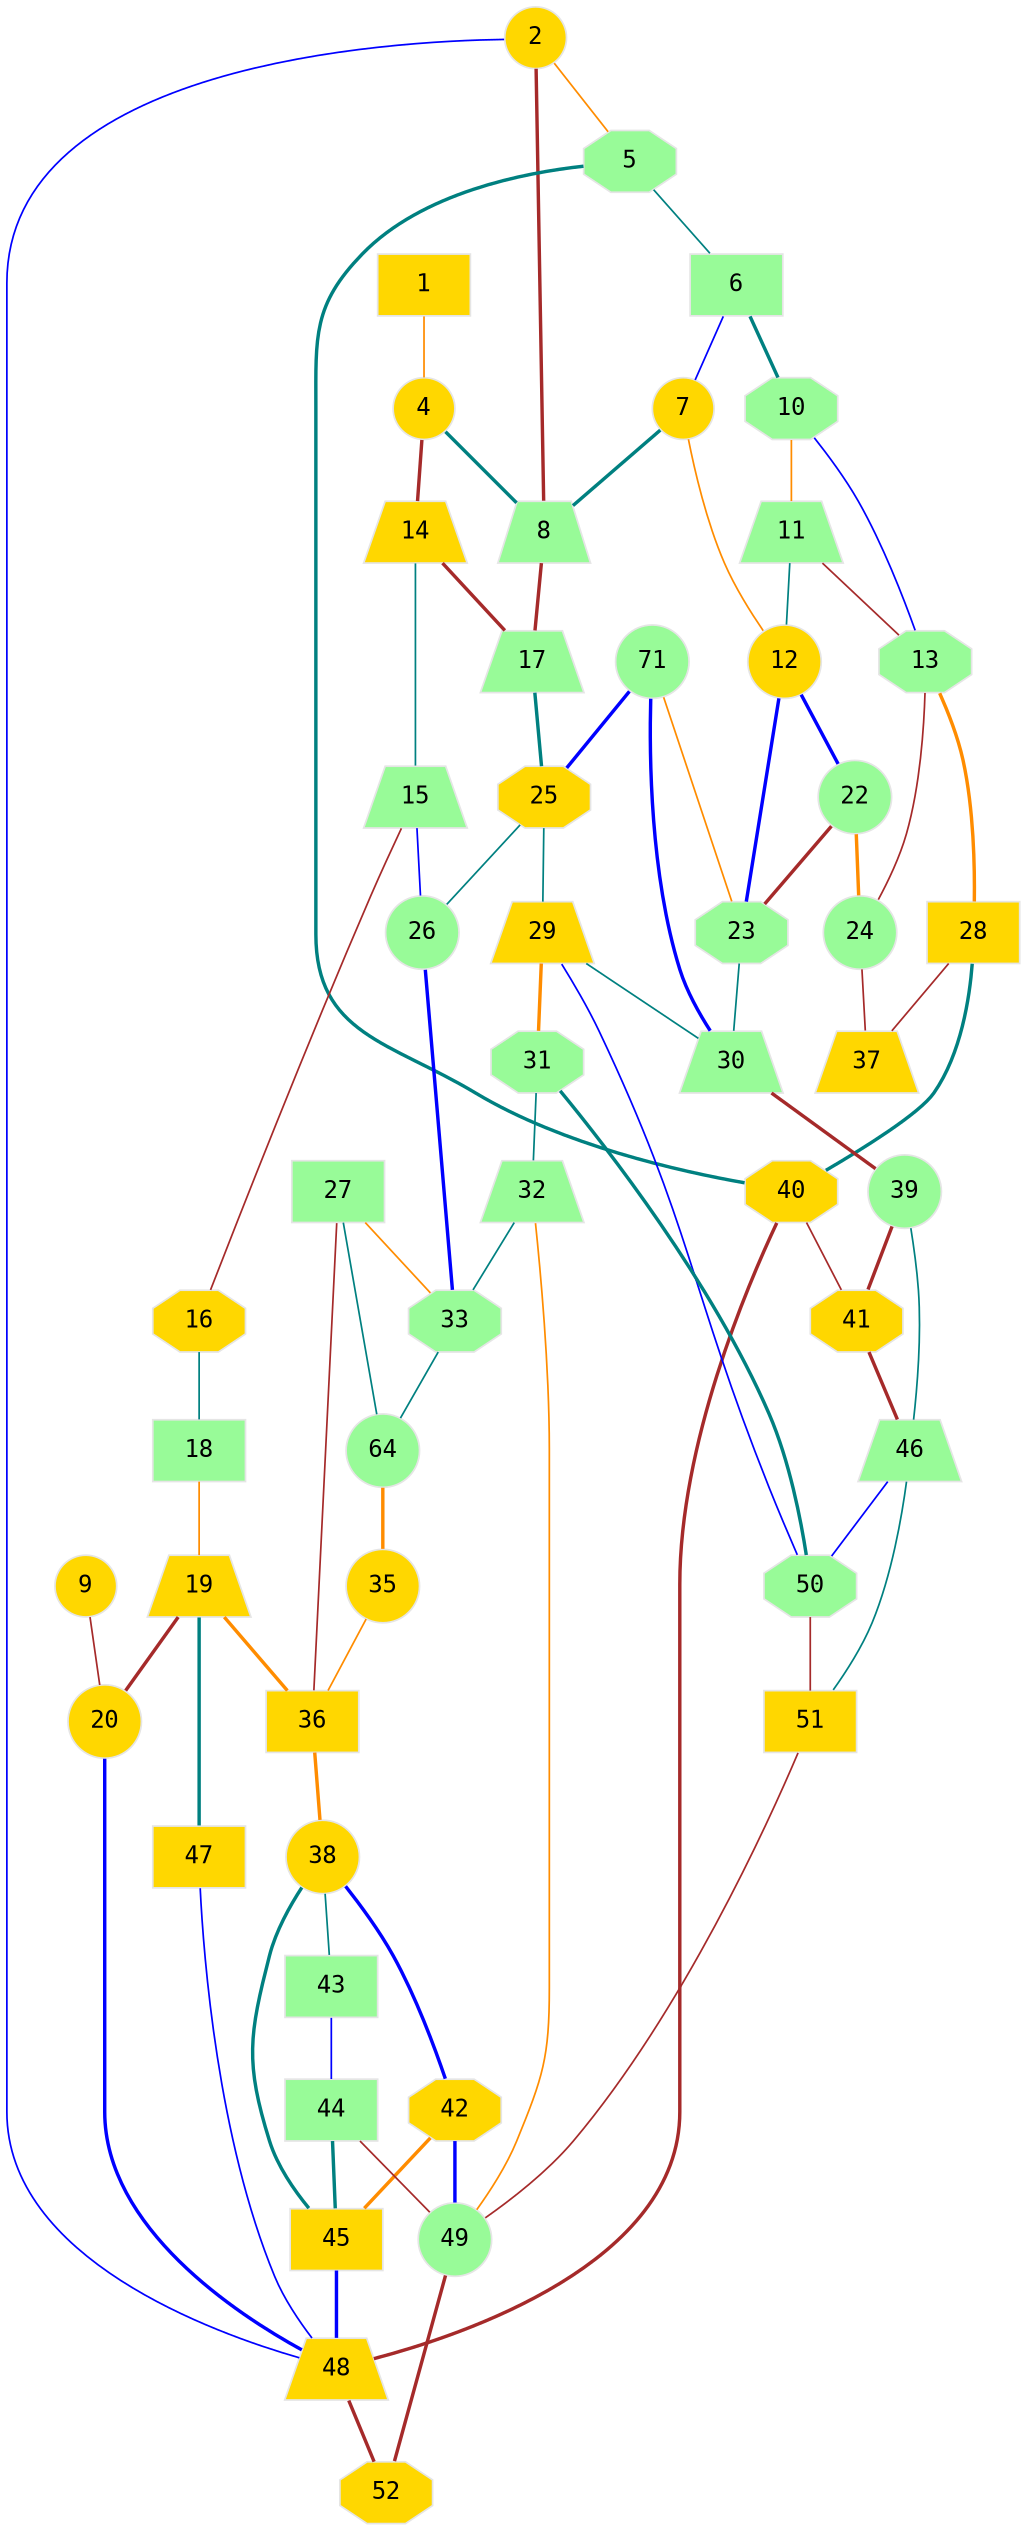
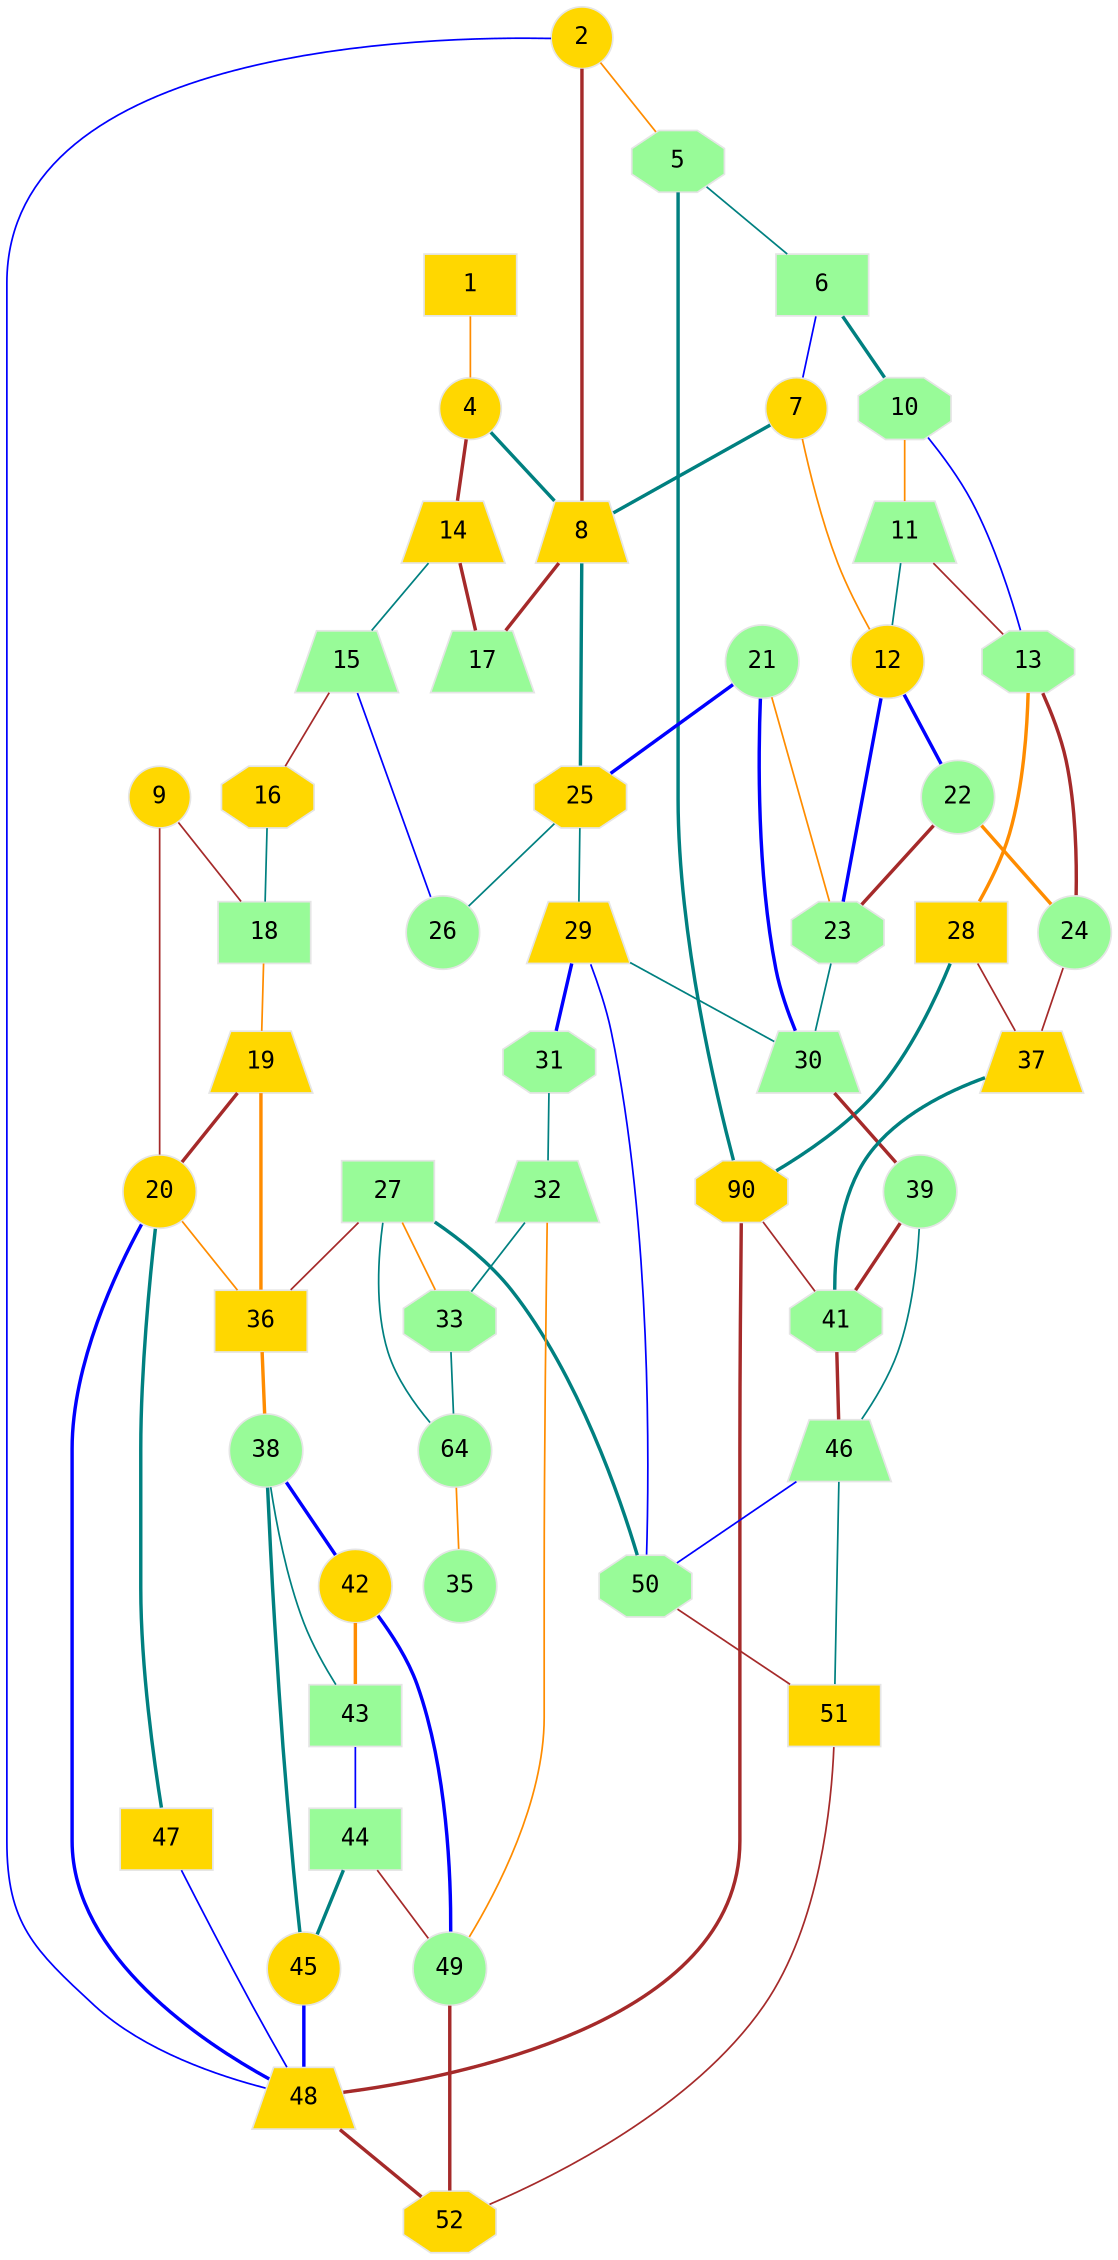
(544, 532) -> (582, 532)
(652, 662) -> (762, 662)
(538, 729) -> (581, 665)
(914, 799) -> (1071, 792)
none -> (210, 862)
(540, 997) -> (564, 997)
(439, 1130) -> none
none -> (869, 1155)
(791, 1192) -> (742, 1192)
(721, 1319) -> (563, 1371)
(857, 1321) -> (836, 1321)
(383, 1518) -> (457, 1518)
(383, 1586) -> (460, 1586)
(347, 1655) -> (210, 1256)
(199, 1722) -> (141, 1519)
(323, 1857) -> (266, 1451)
(669, 2005) -> (741, 2034)
(455, 2110) -> (355, 1586)
(402, 2168) -> (355, 1654)
(336, 2240) -> (304, 1969)
